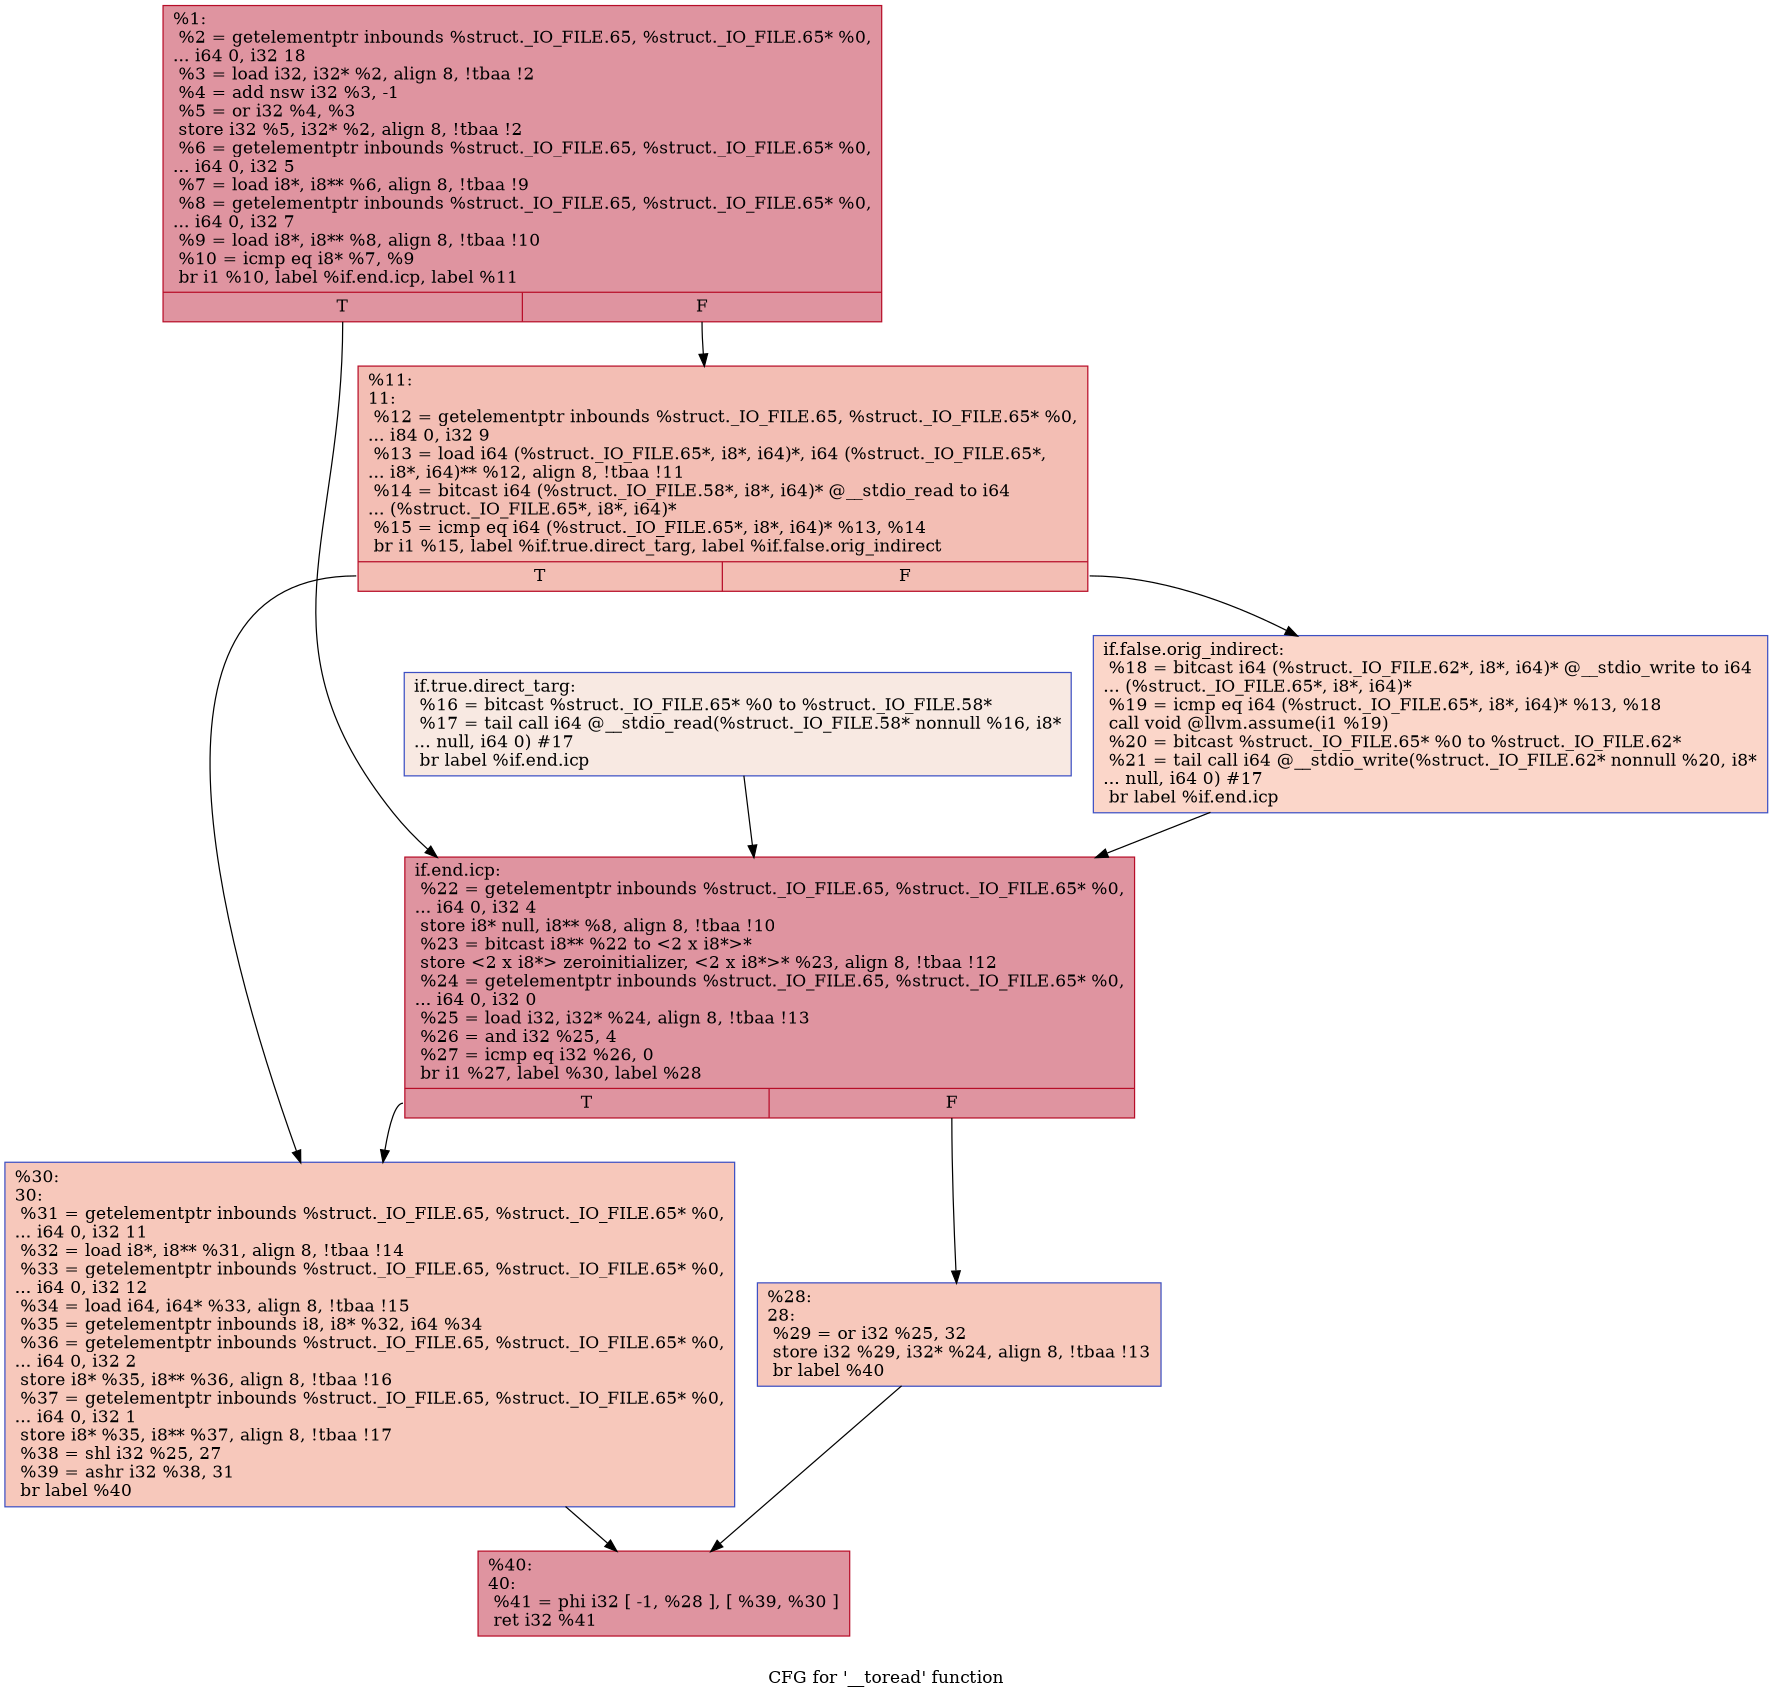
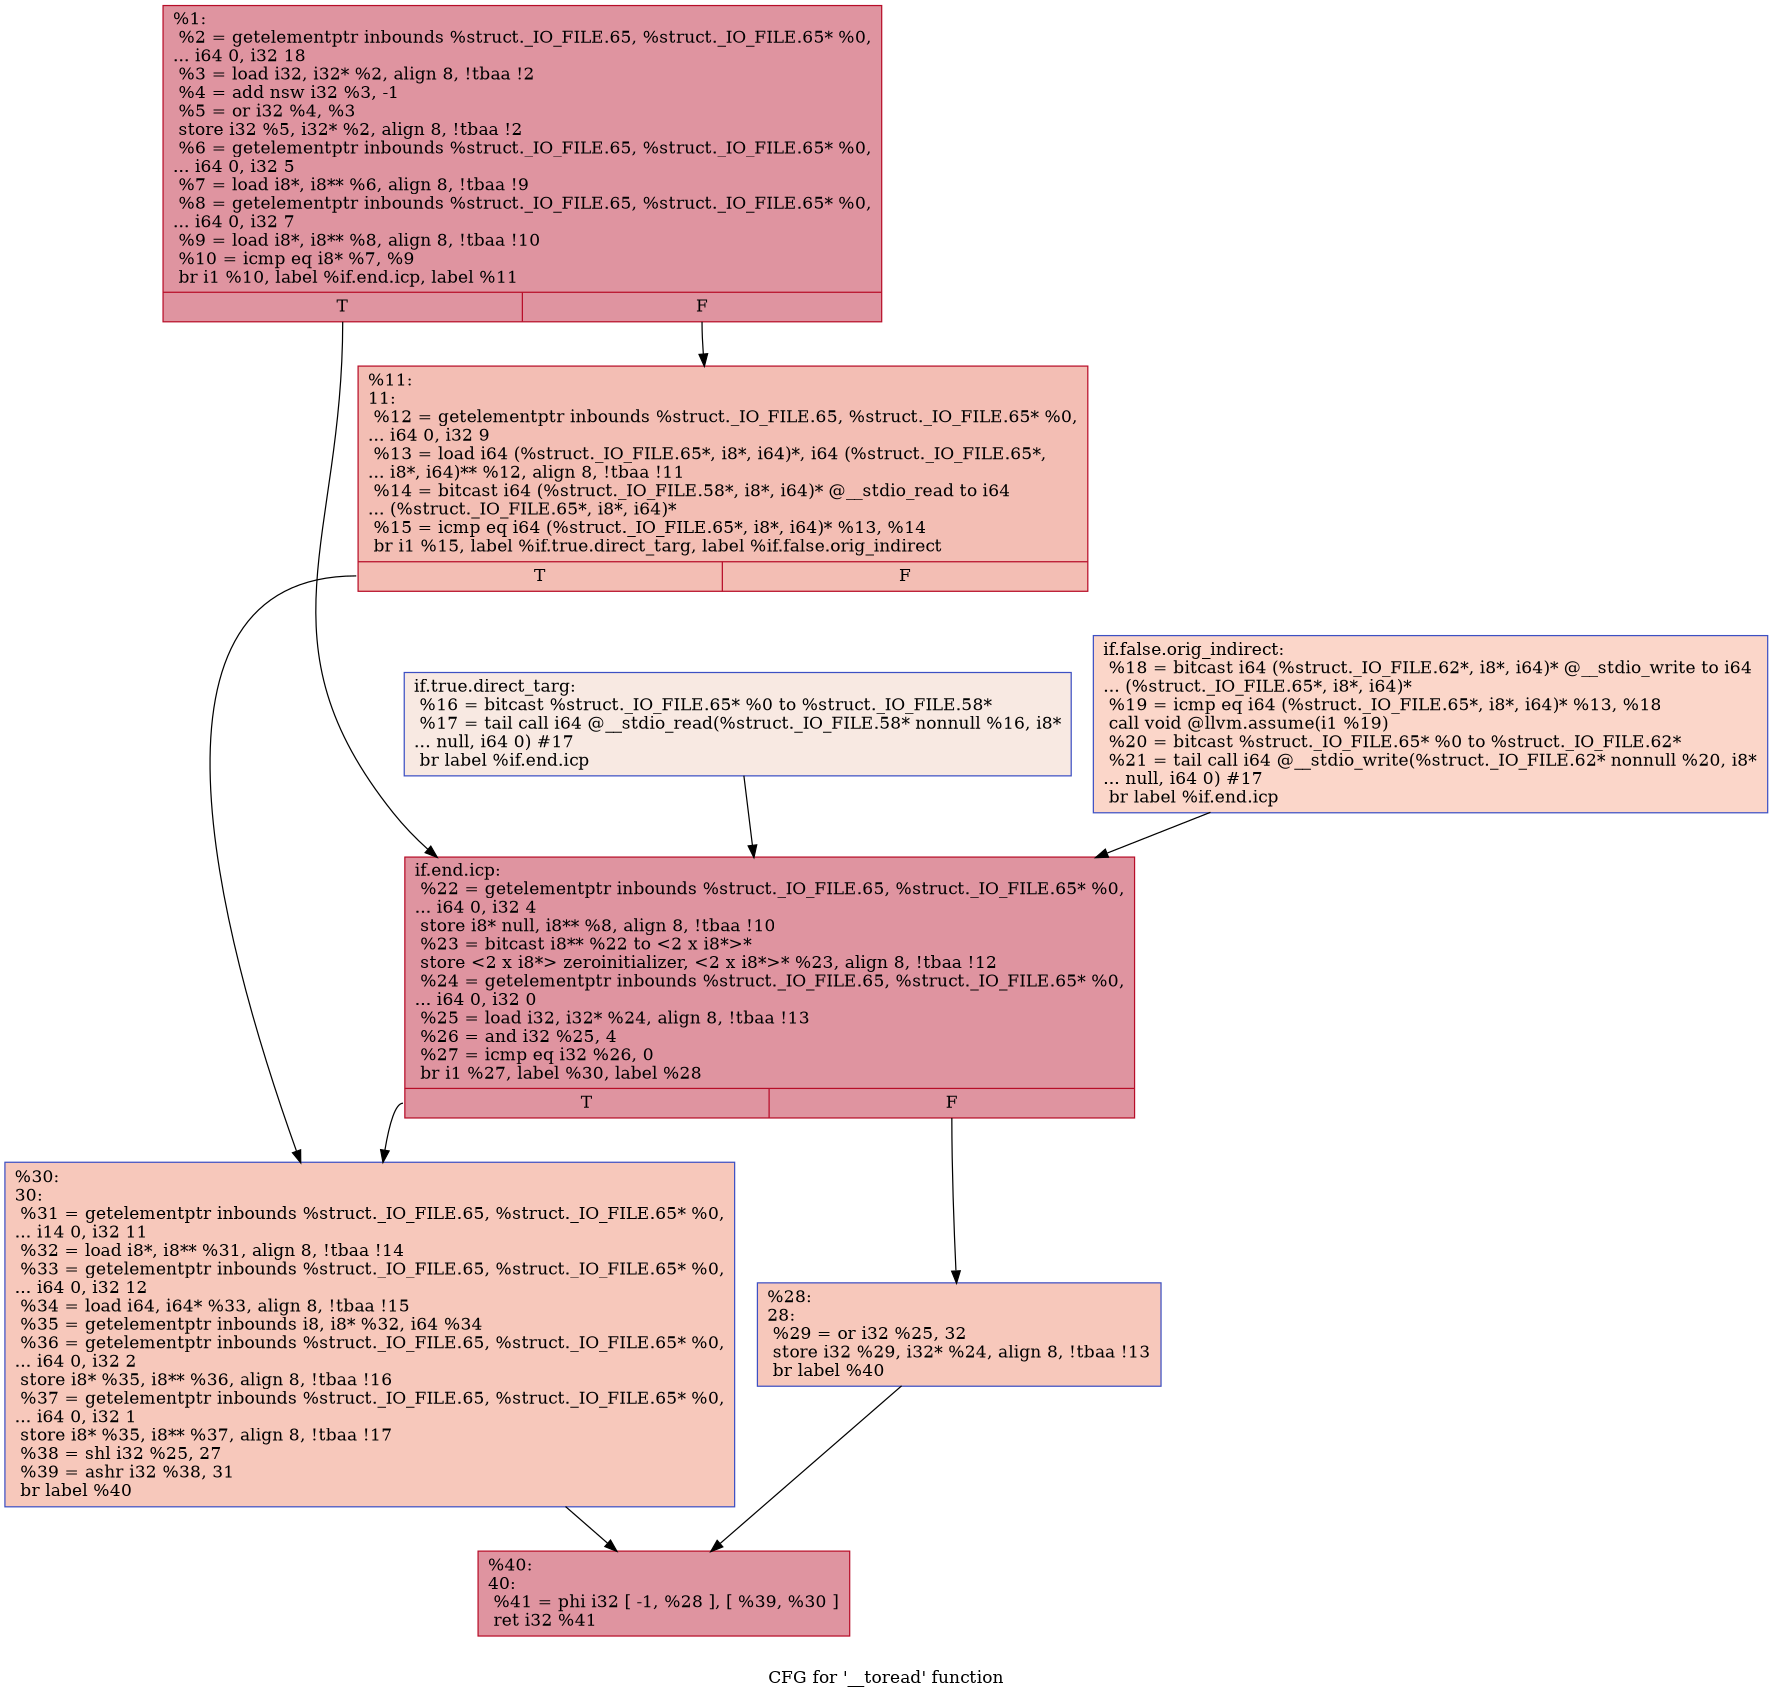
(429, 436) -> (429, 436)
(1191, 592) -> none
(82, 1232) -> (82, 1232)
